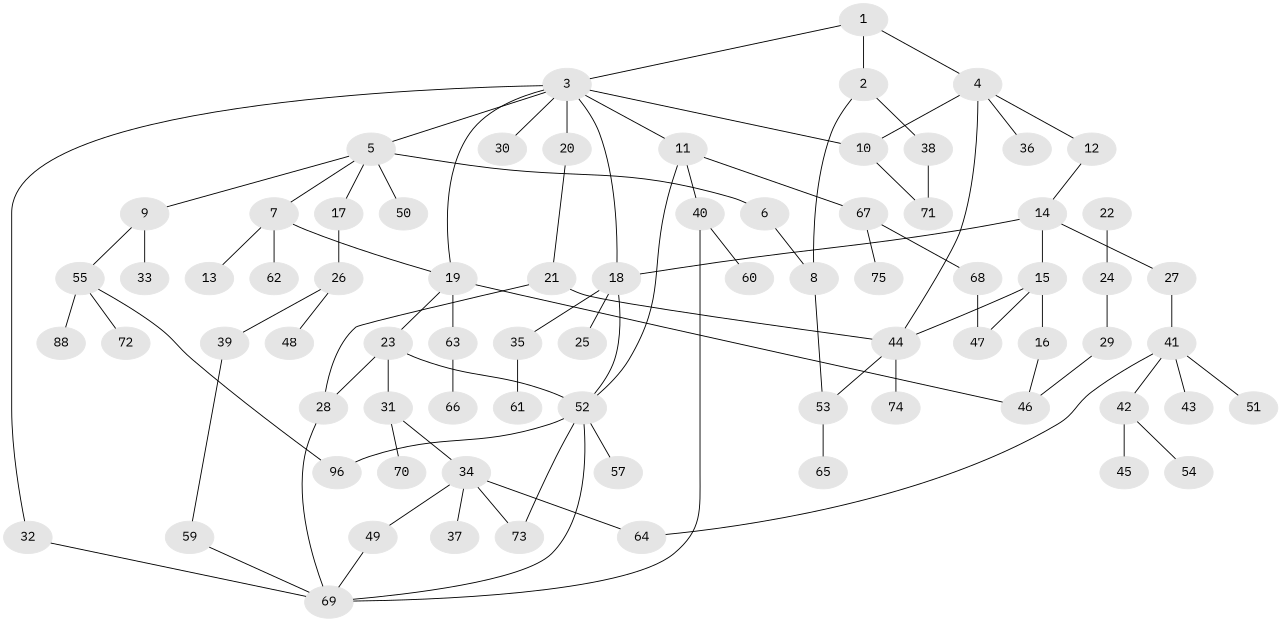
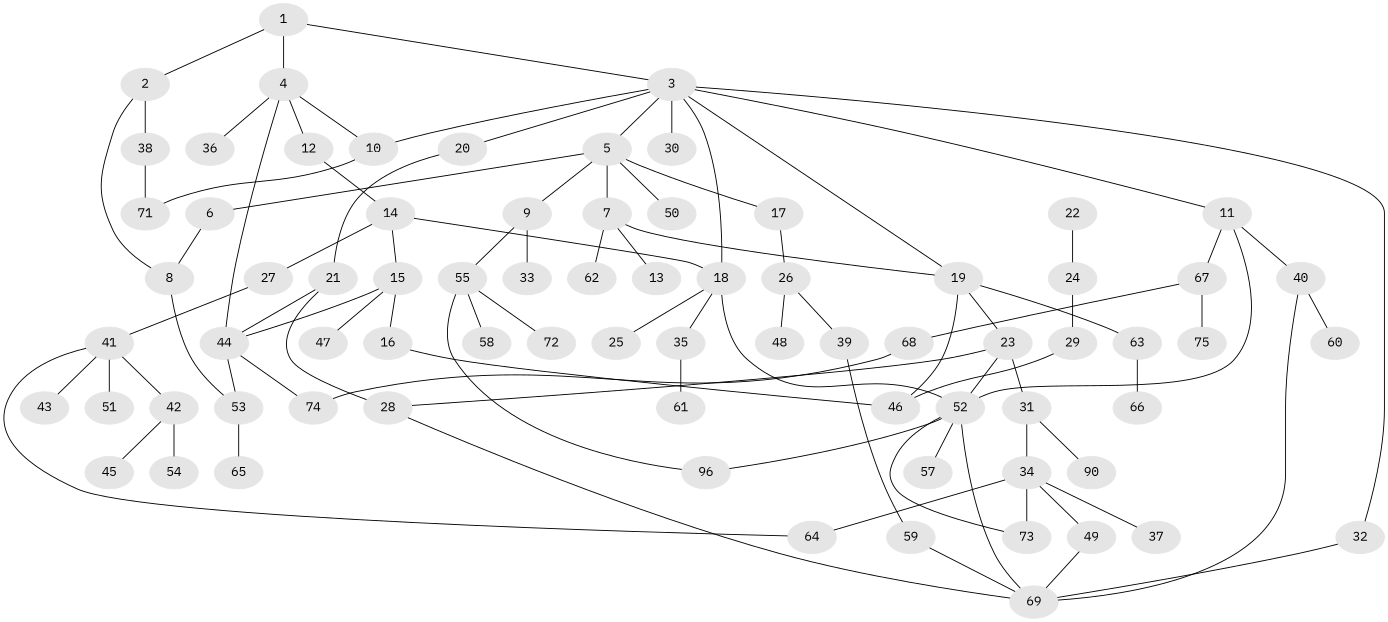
(978, 315) -> (528, 375)
(61, 343) -> (487, 343)
(402, 473) -> (1091, 473)
